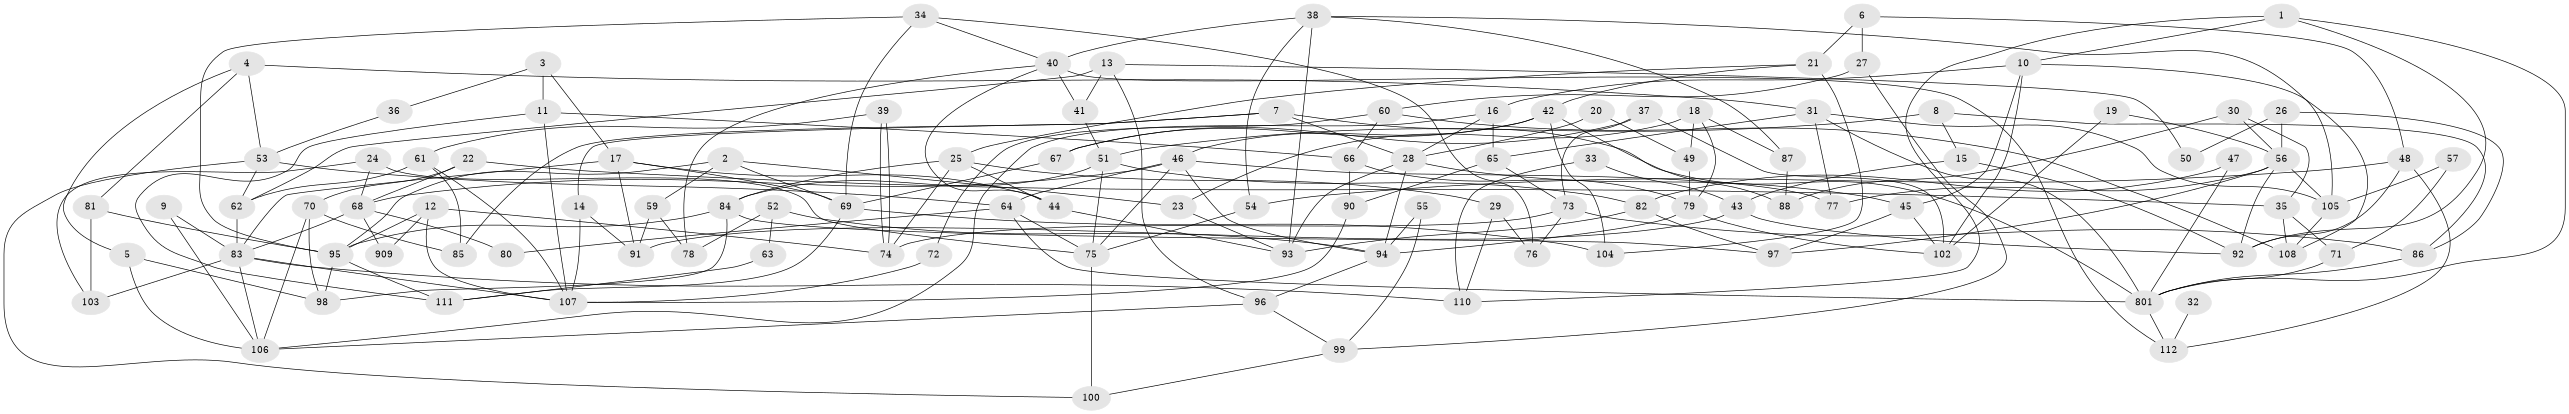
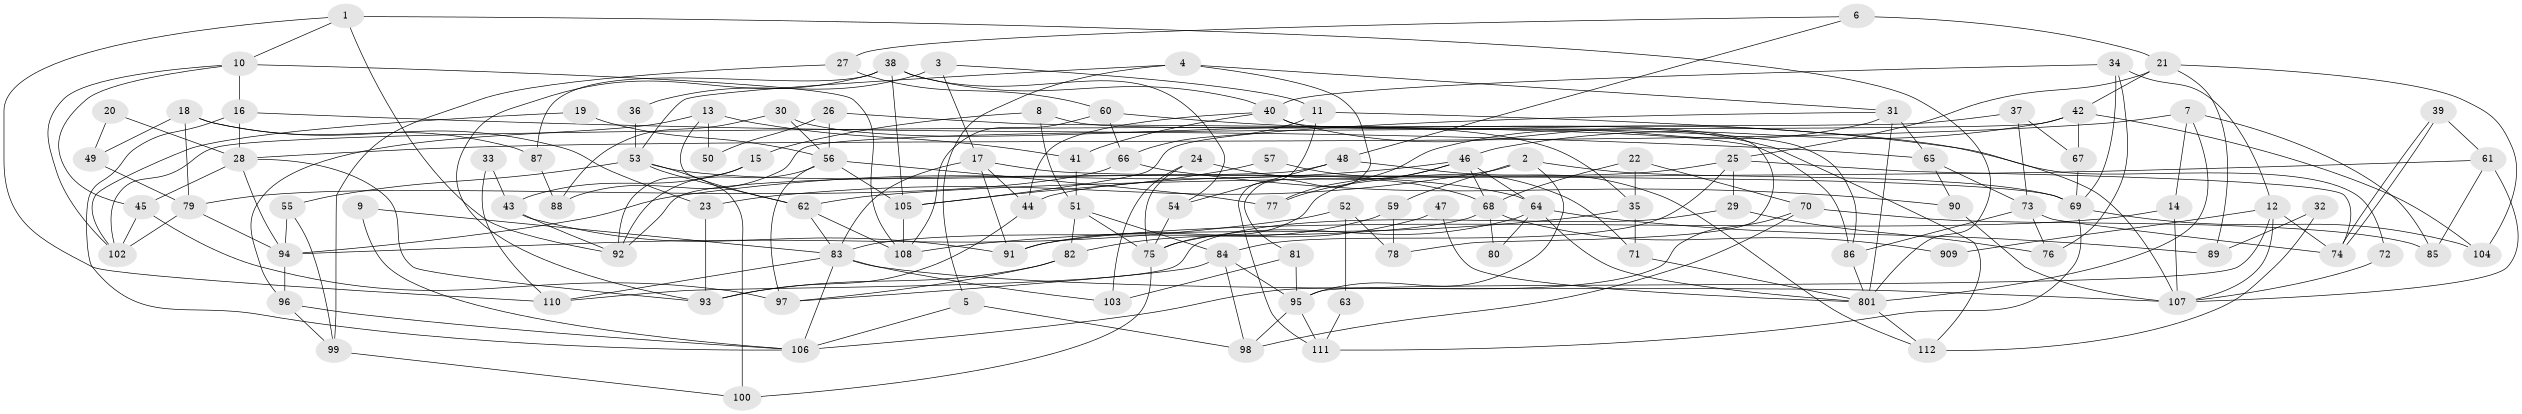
(418, 33) -> (2221, 108)
none -> (469, 180)
none -> (855, 232)
none -> (2214, 255)
